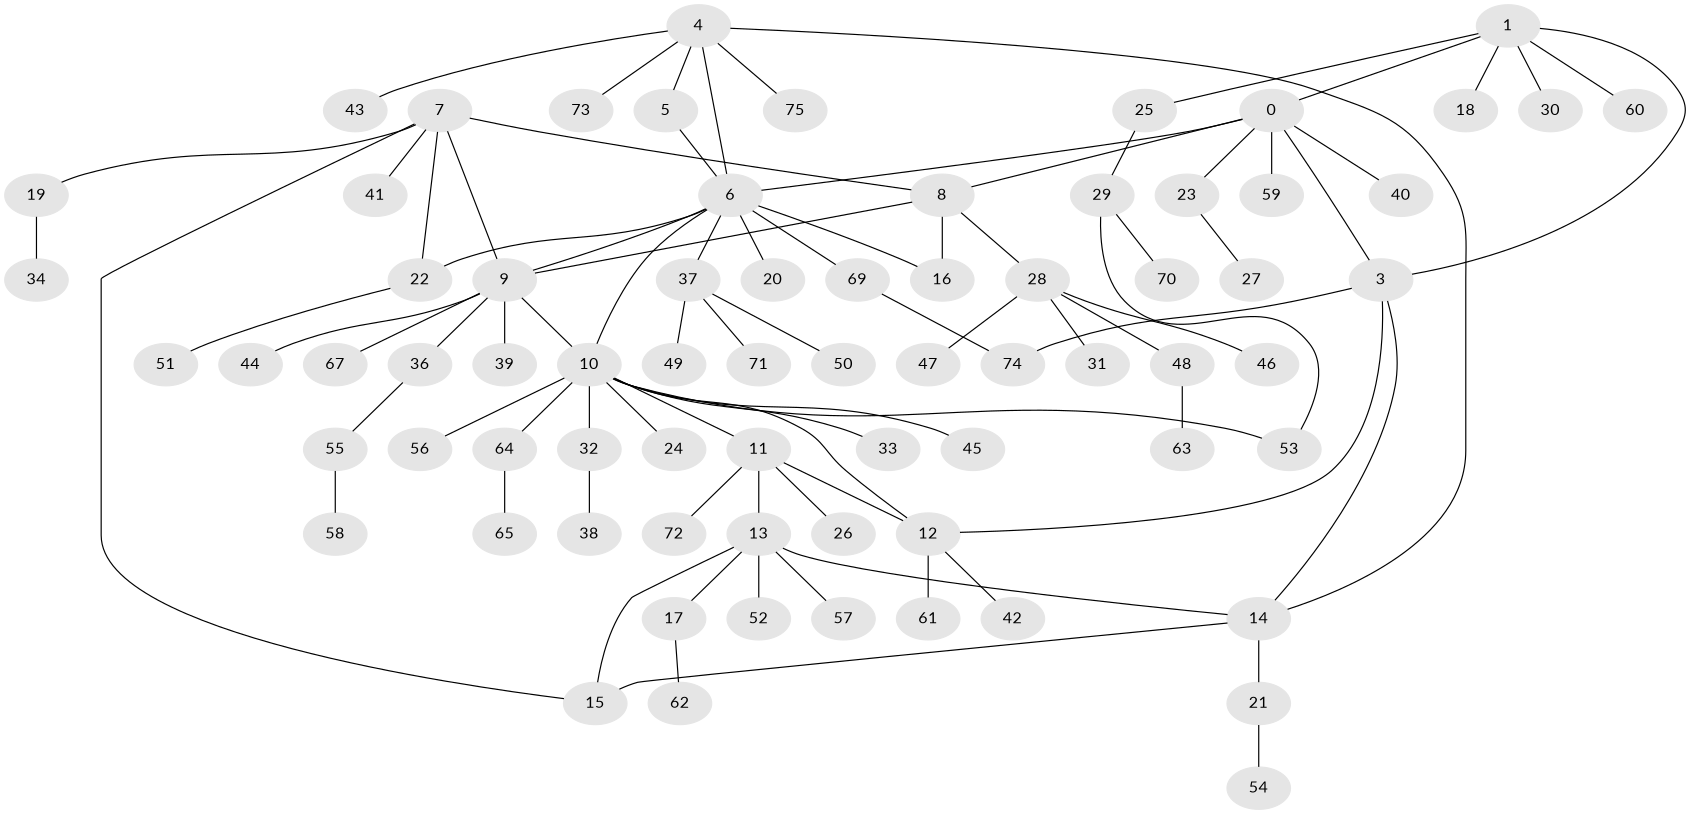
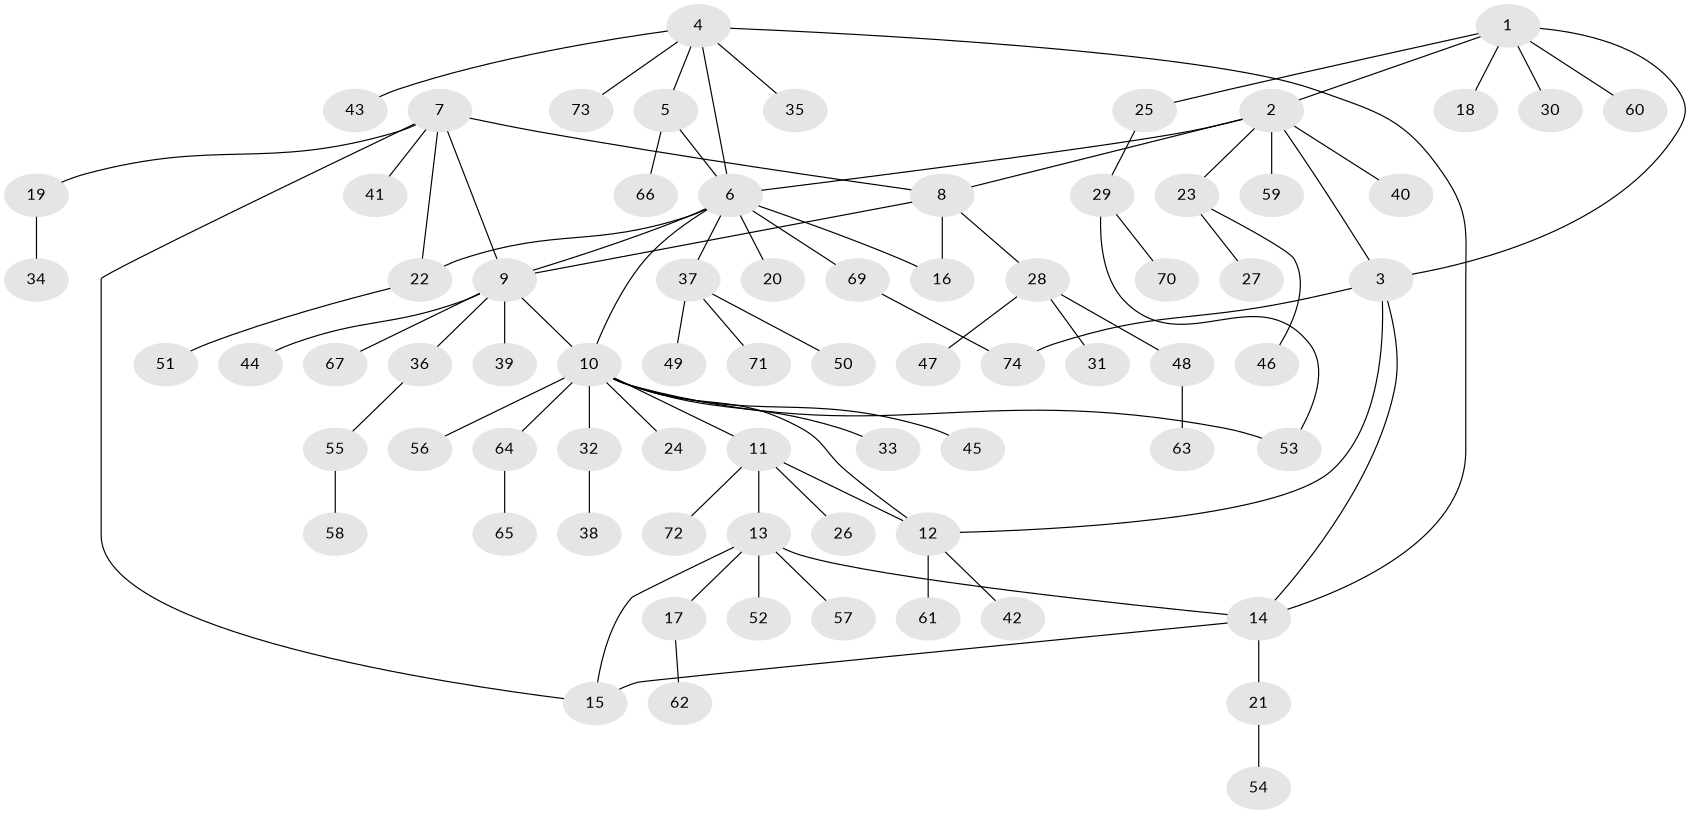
(795, 111) -> (795, 111)
(1272, 111) -> (1272, 111)
none -> (646, 195)
(1130, 315) -> (1292, 257)
